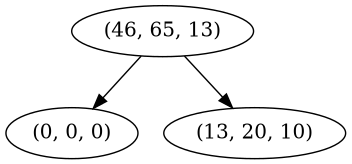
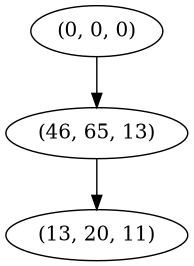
(122, 77) -> (97, 75)
(255, 133) -> (97, 235)
